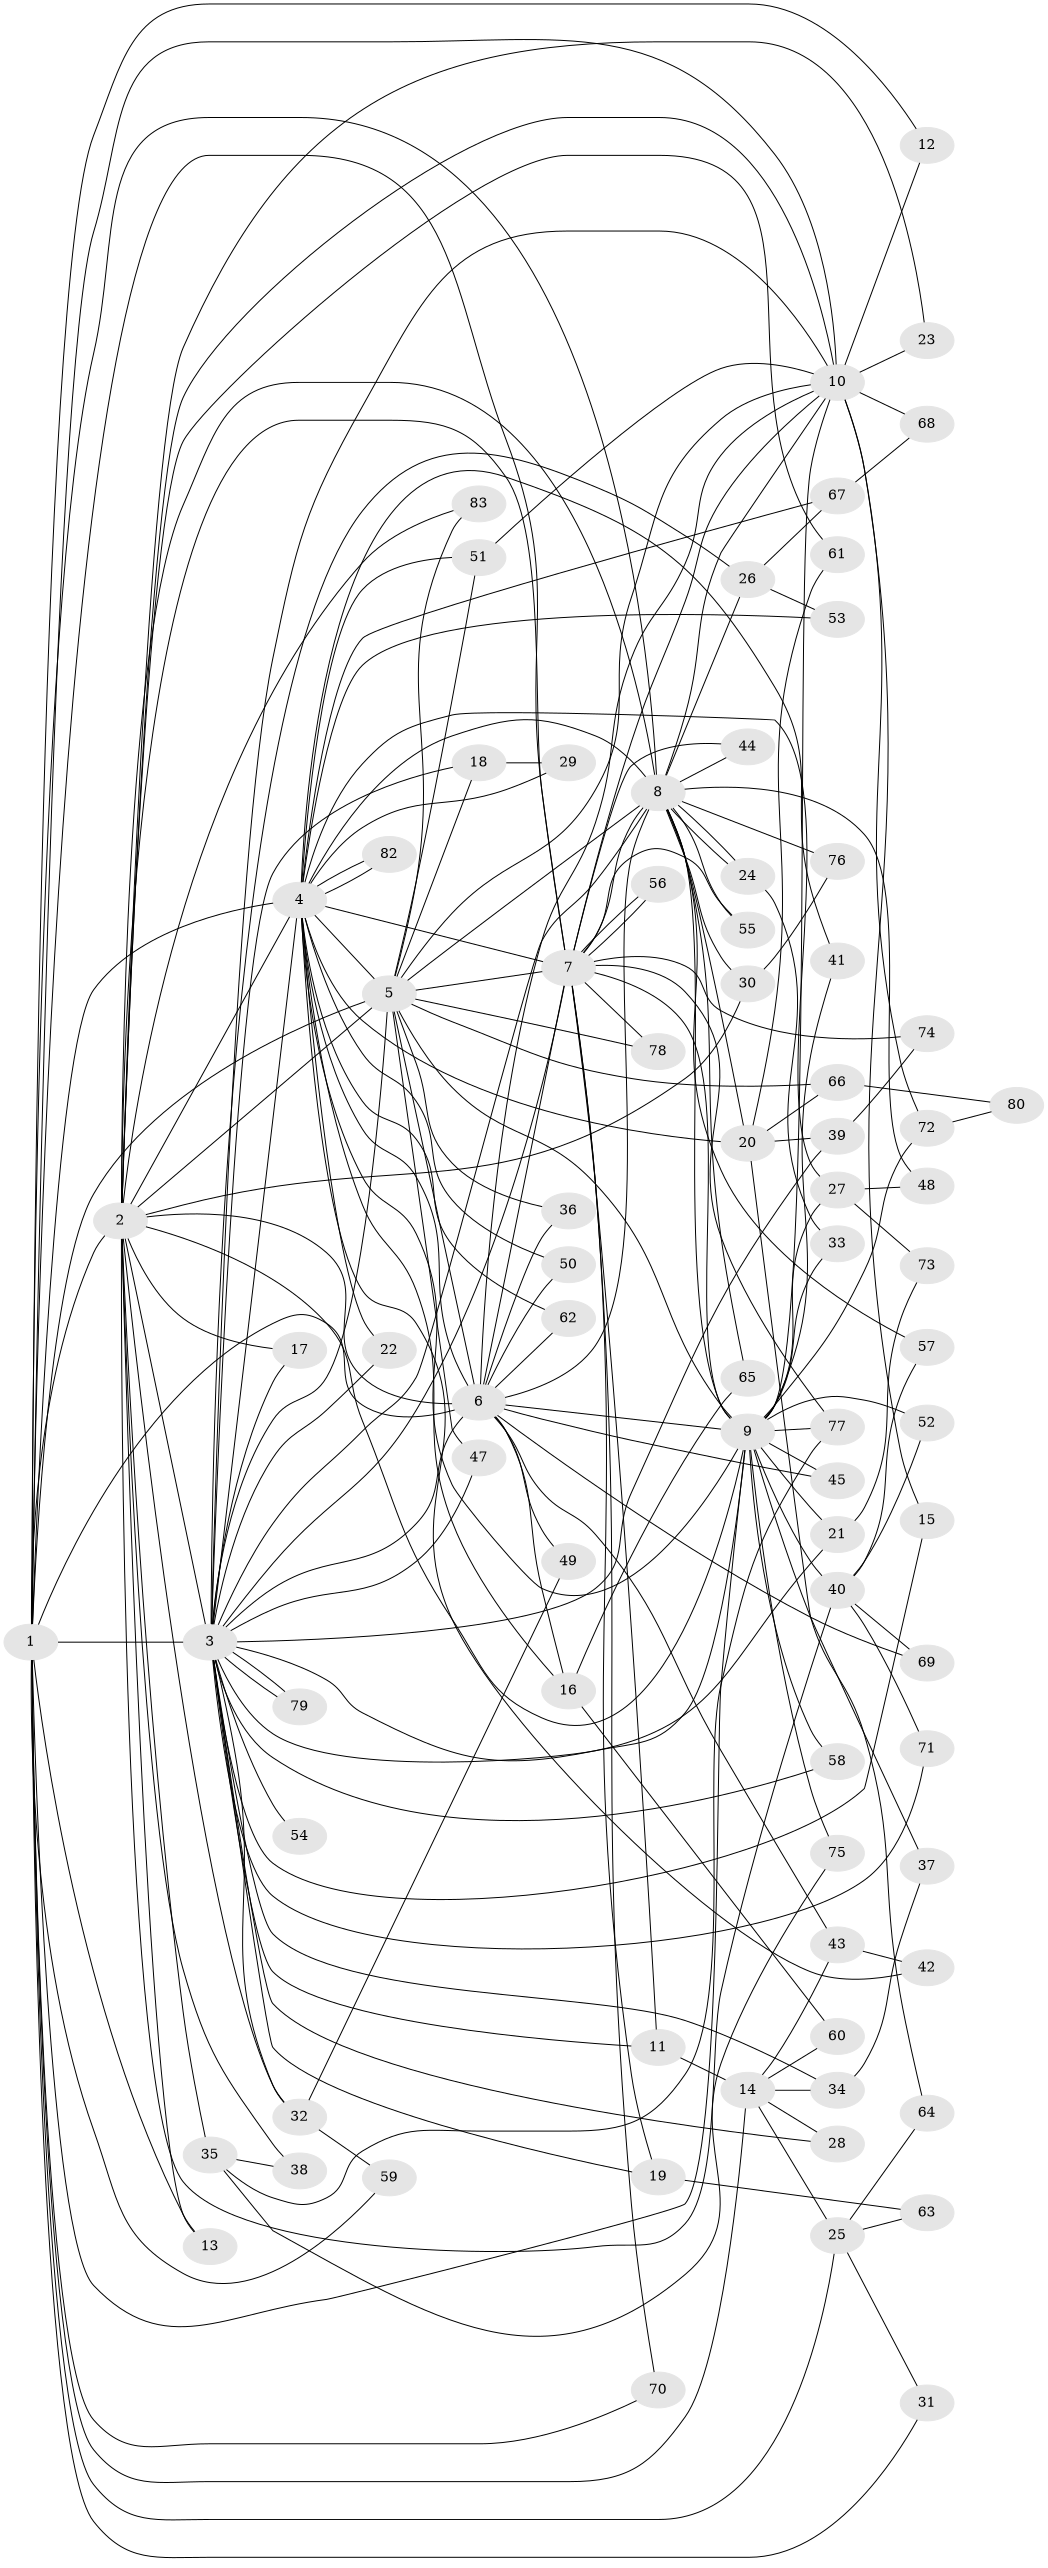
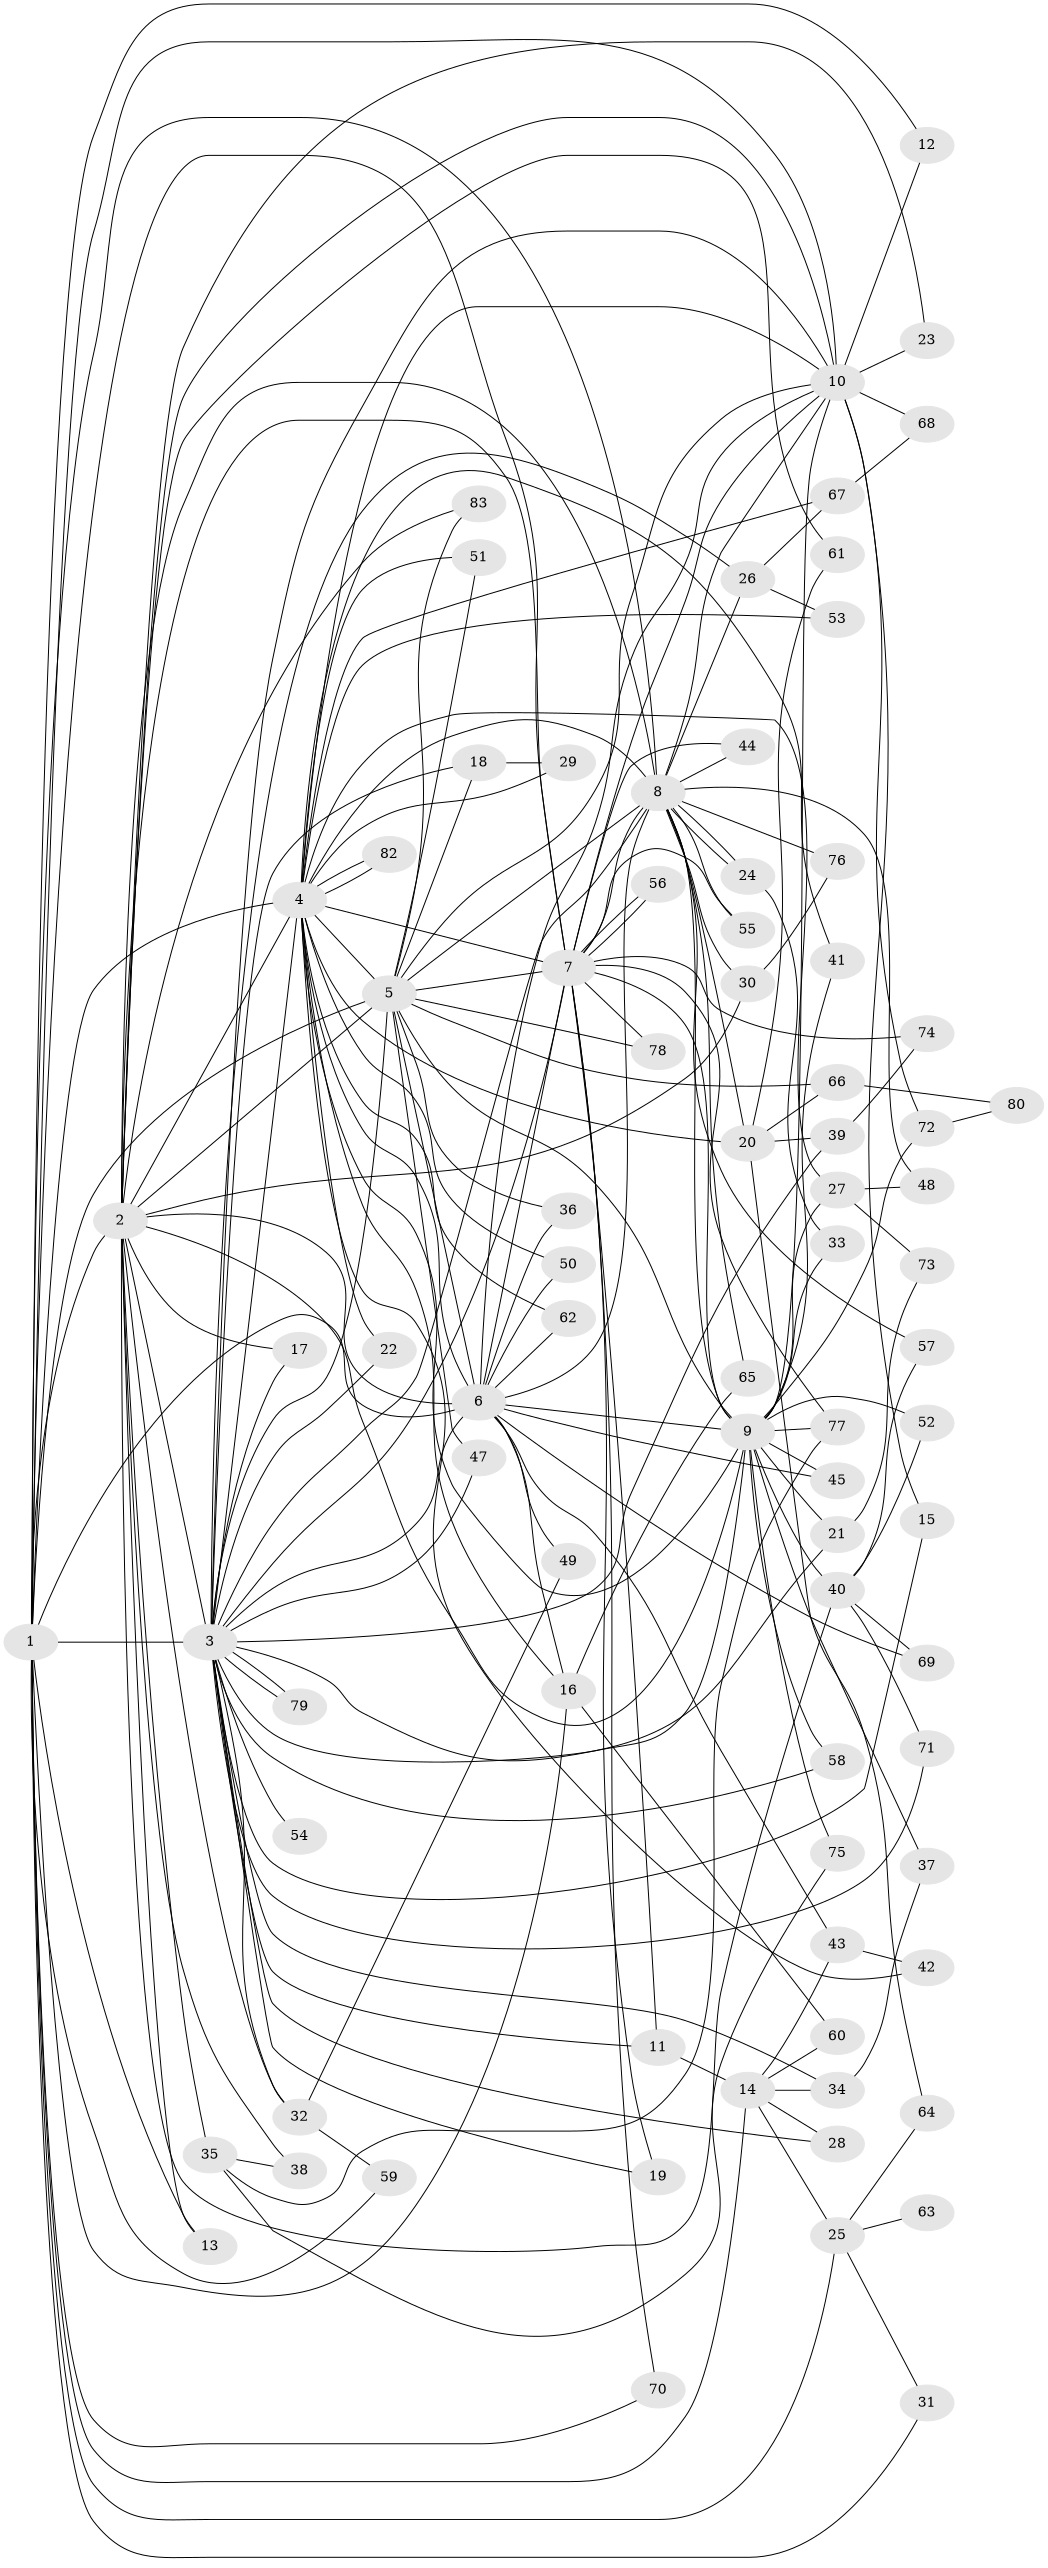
(640, 420) -> (392, 403)
(793, 2195) -> none
(448, 2269) -> (230, 2294)
